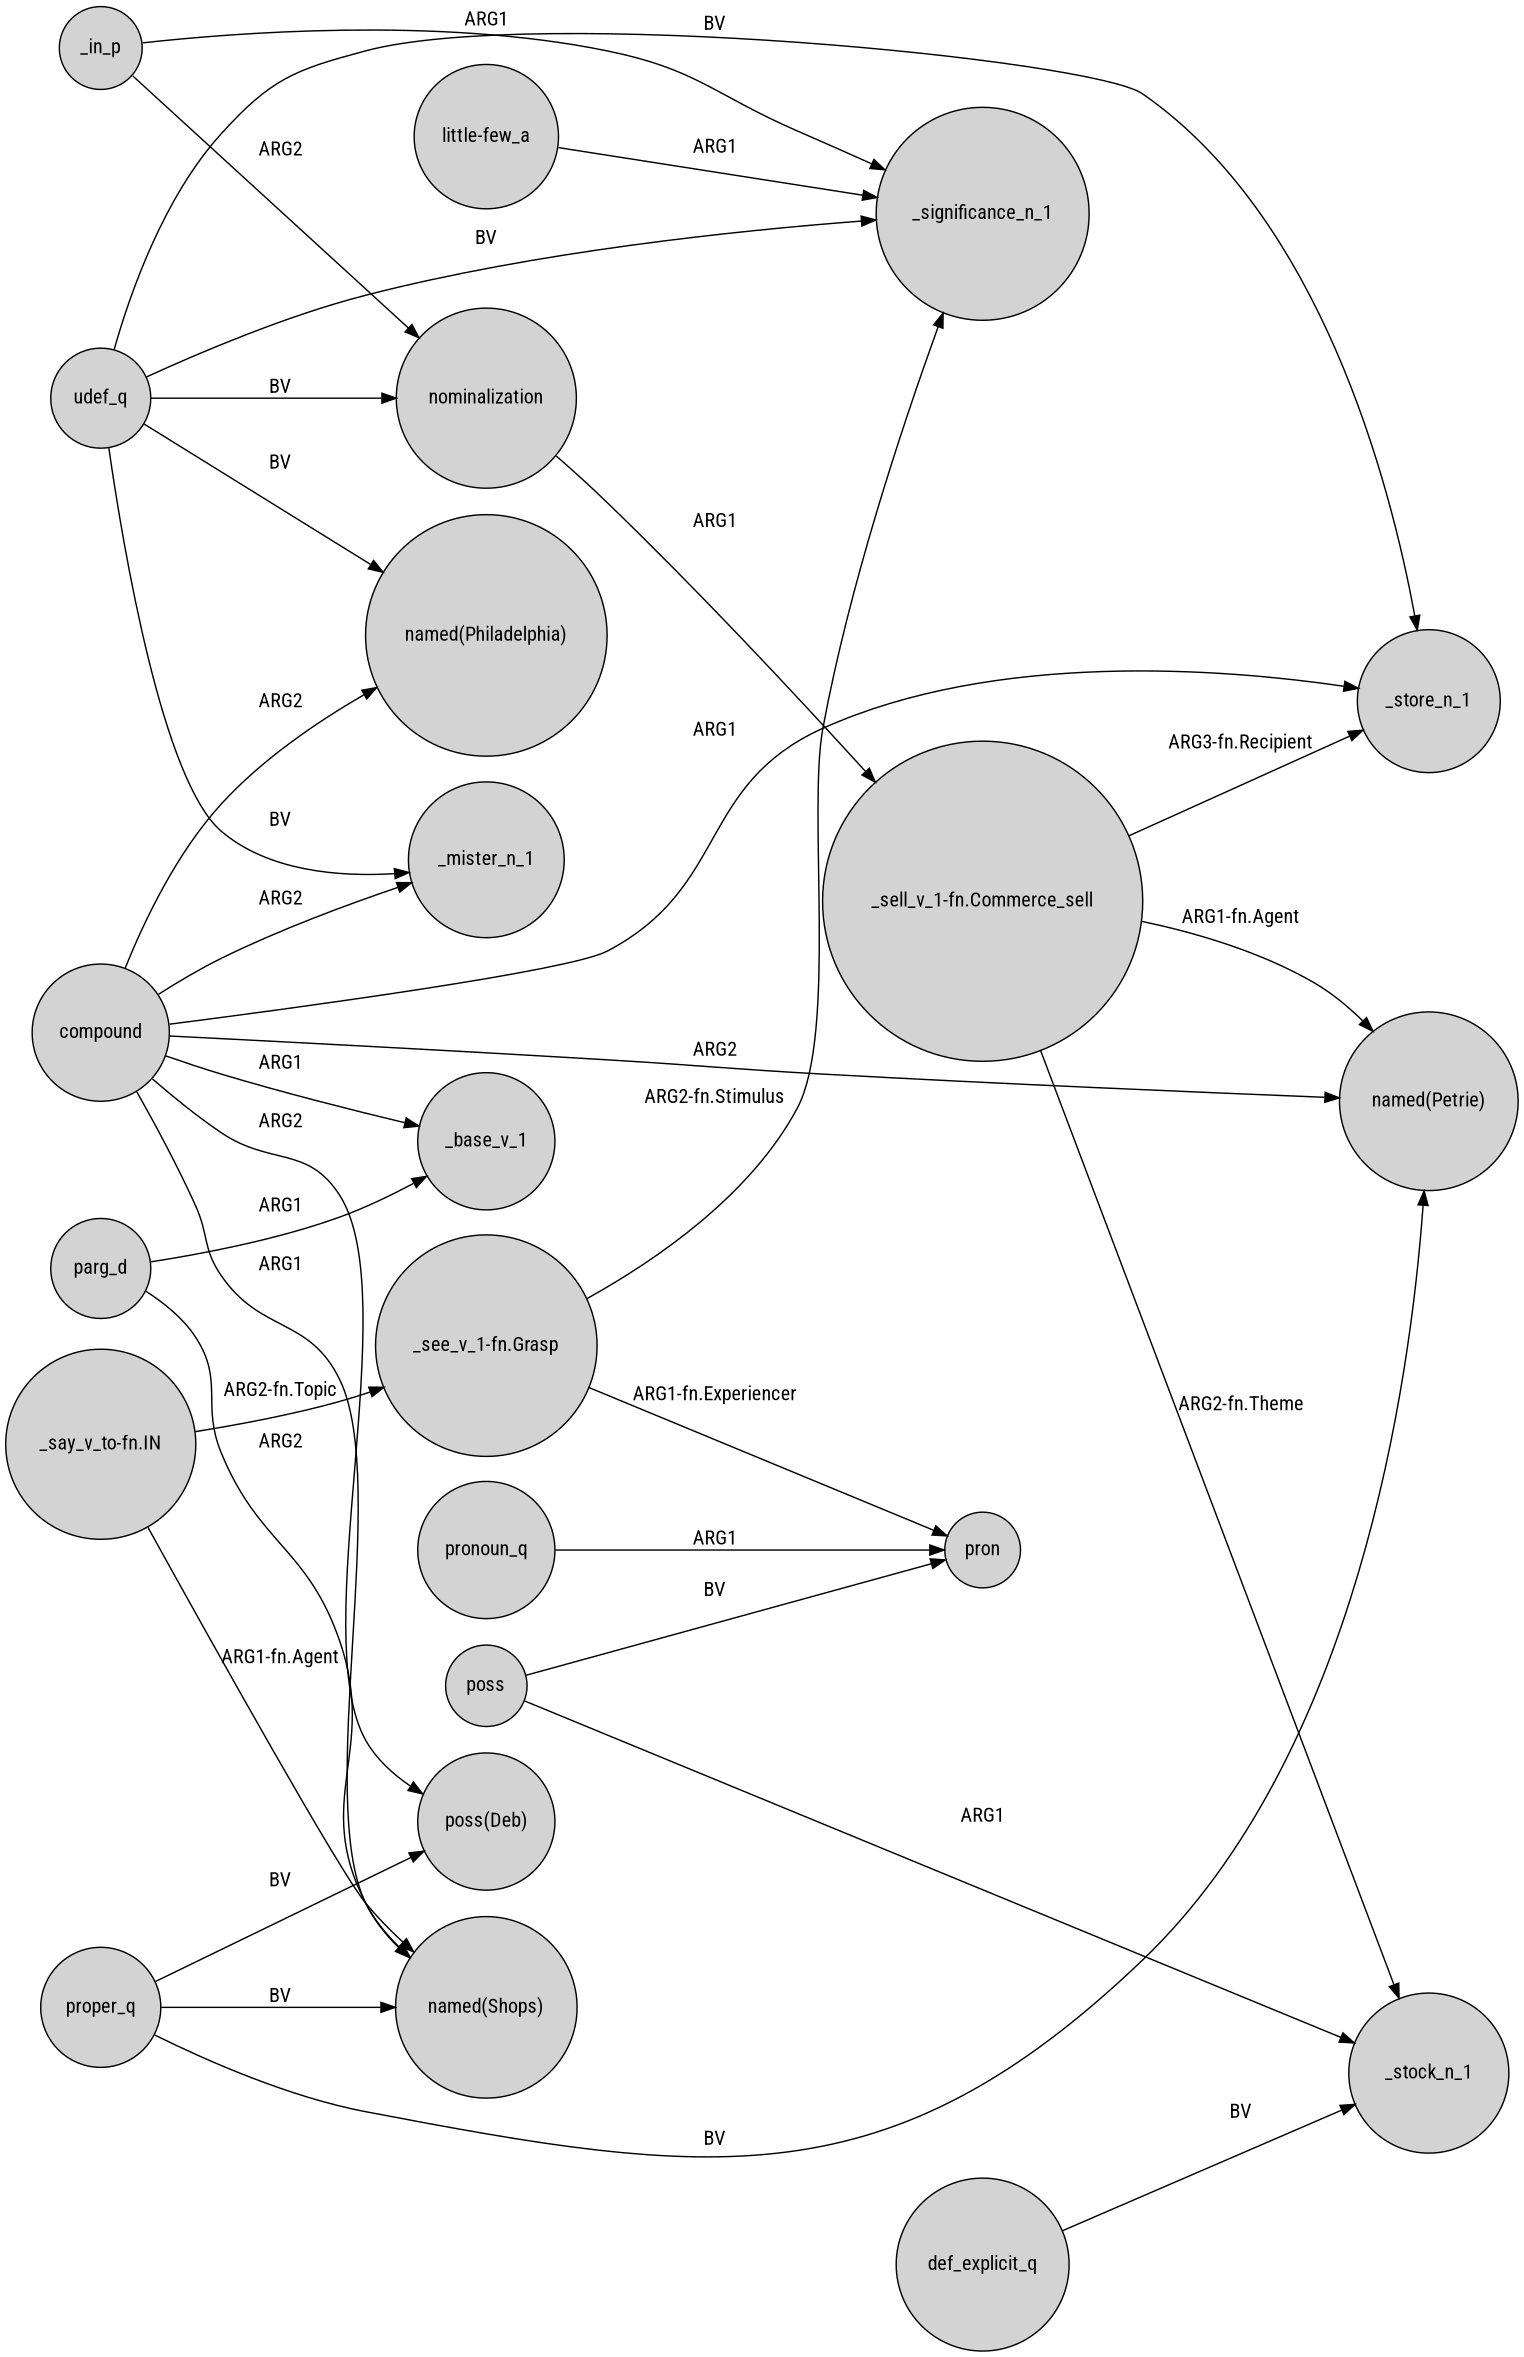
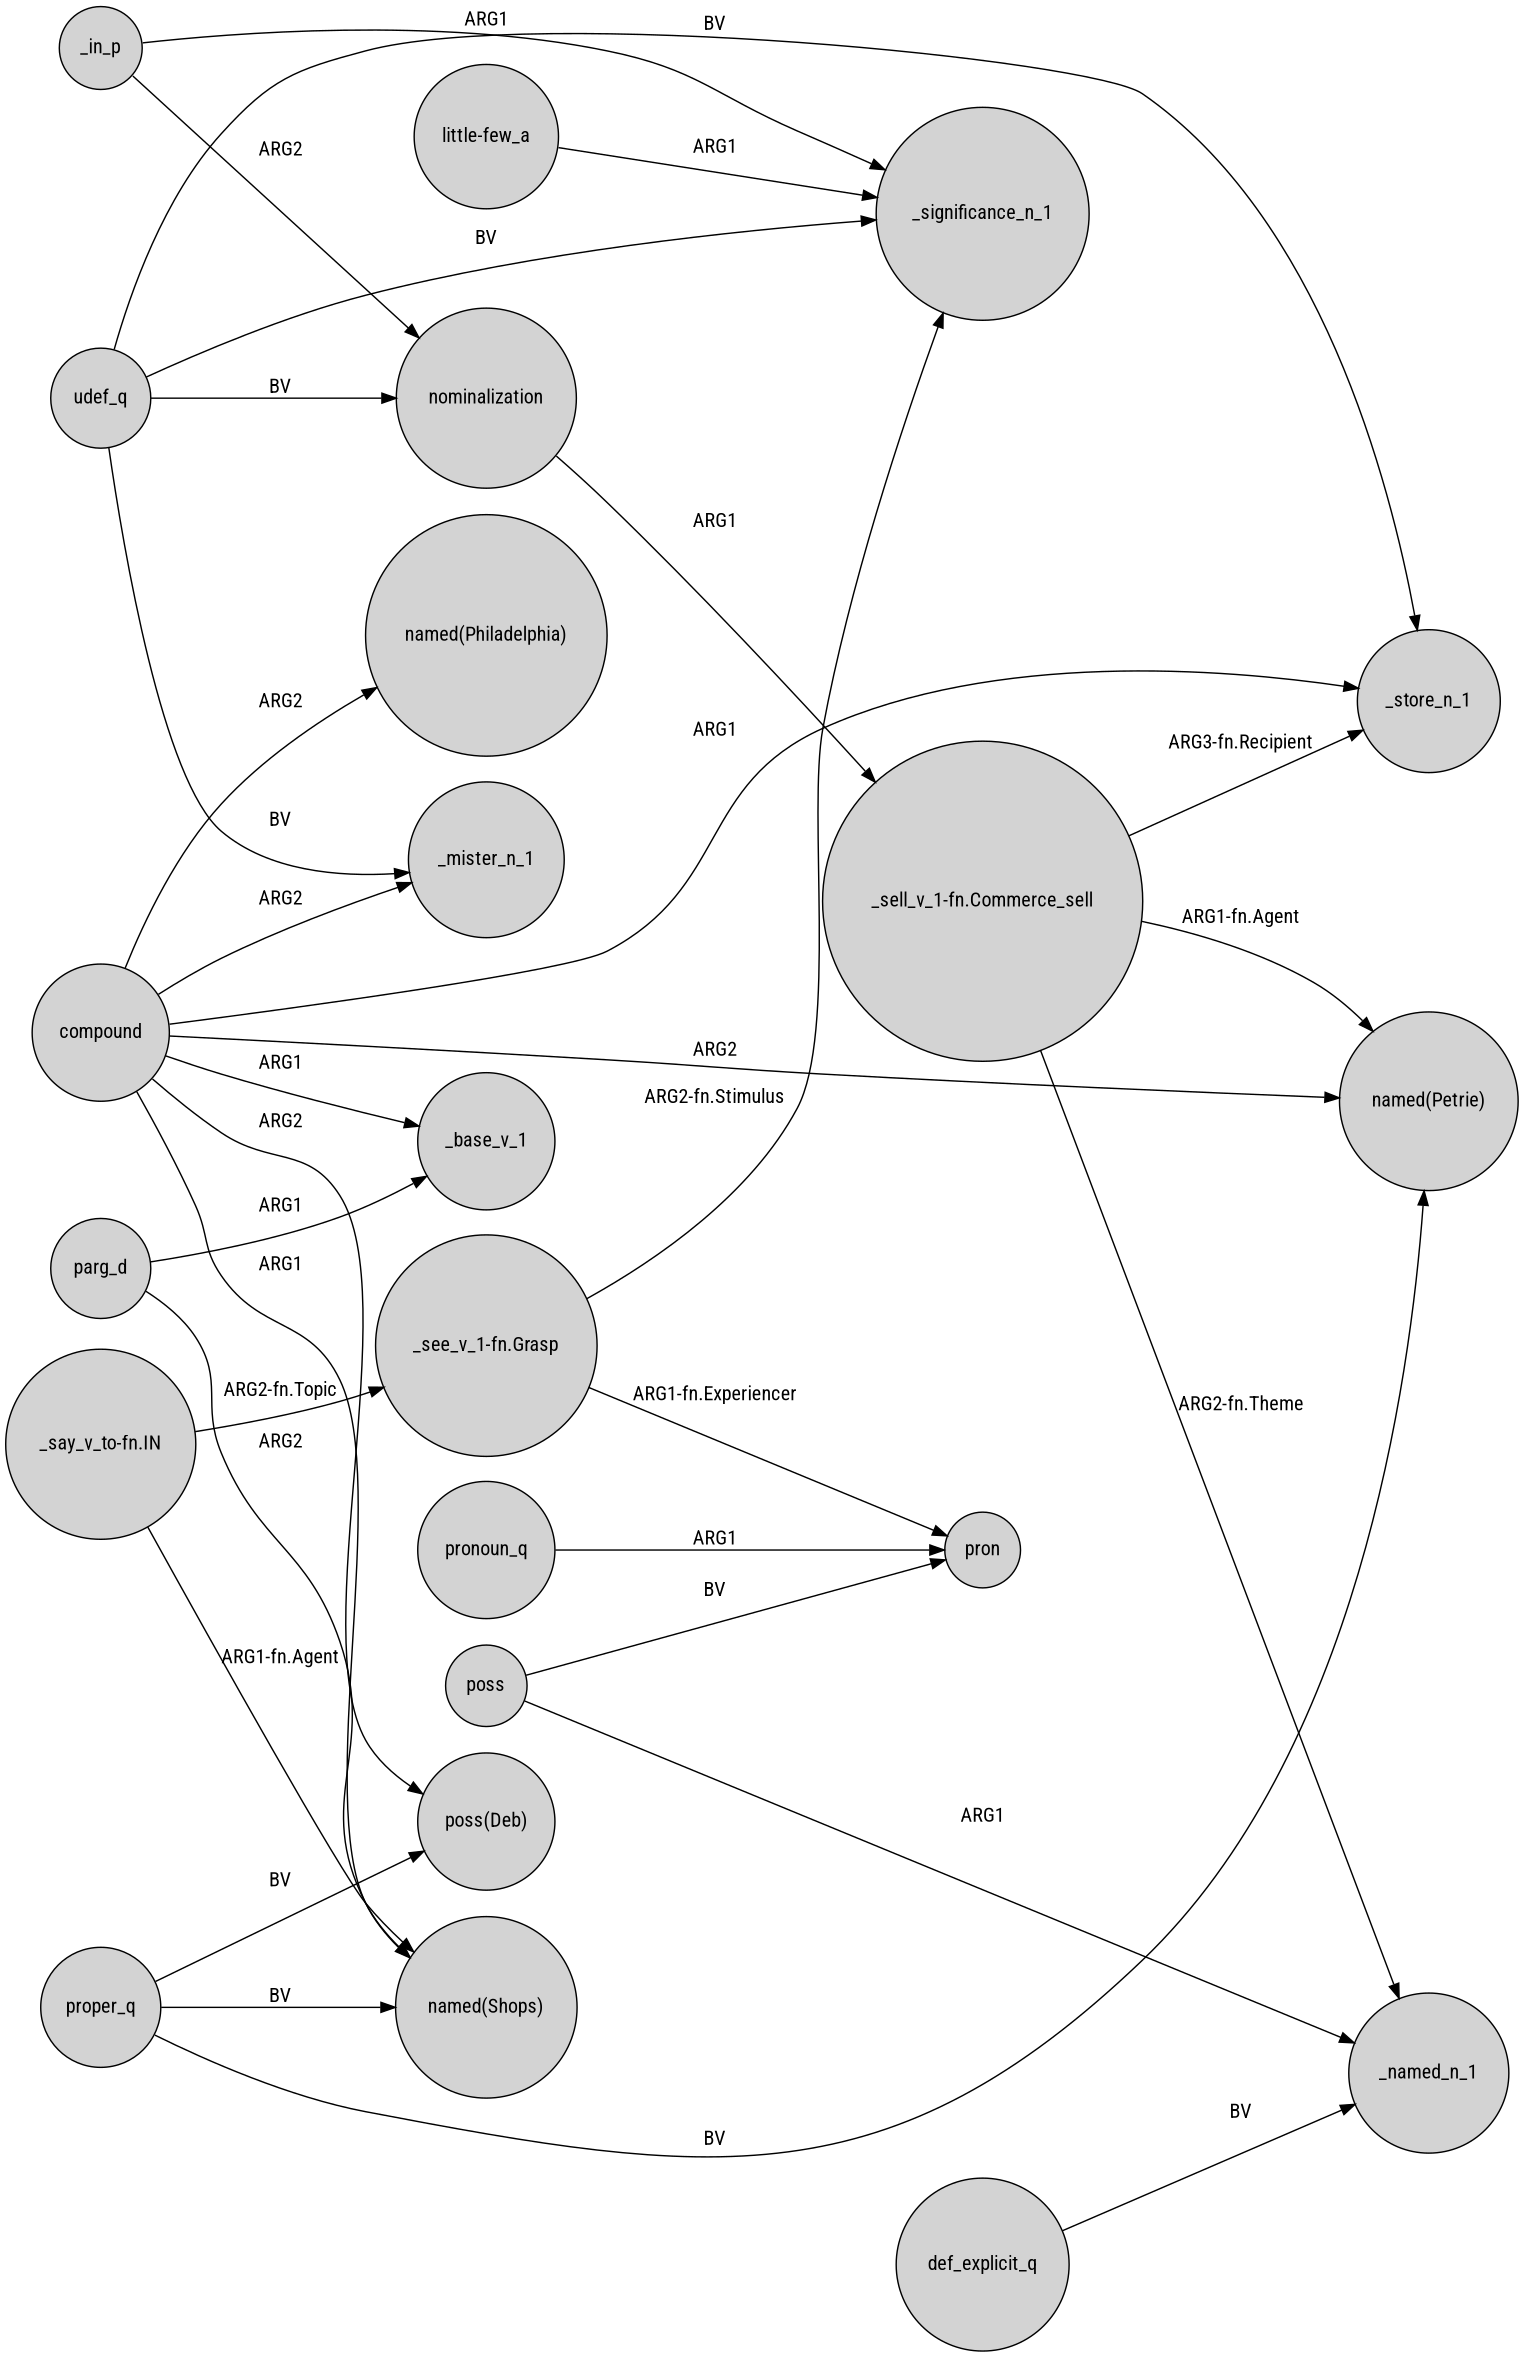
(257, 494) -> none
(1429, 2073) -> (1429, 2073)
